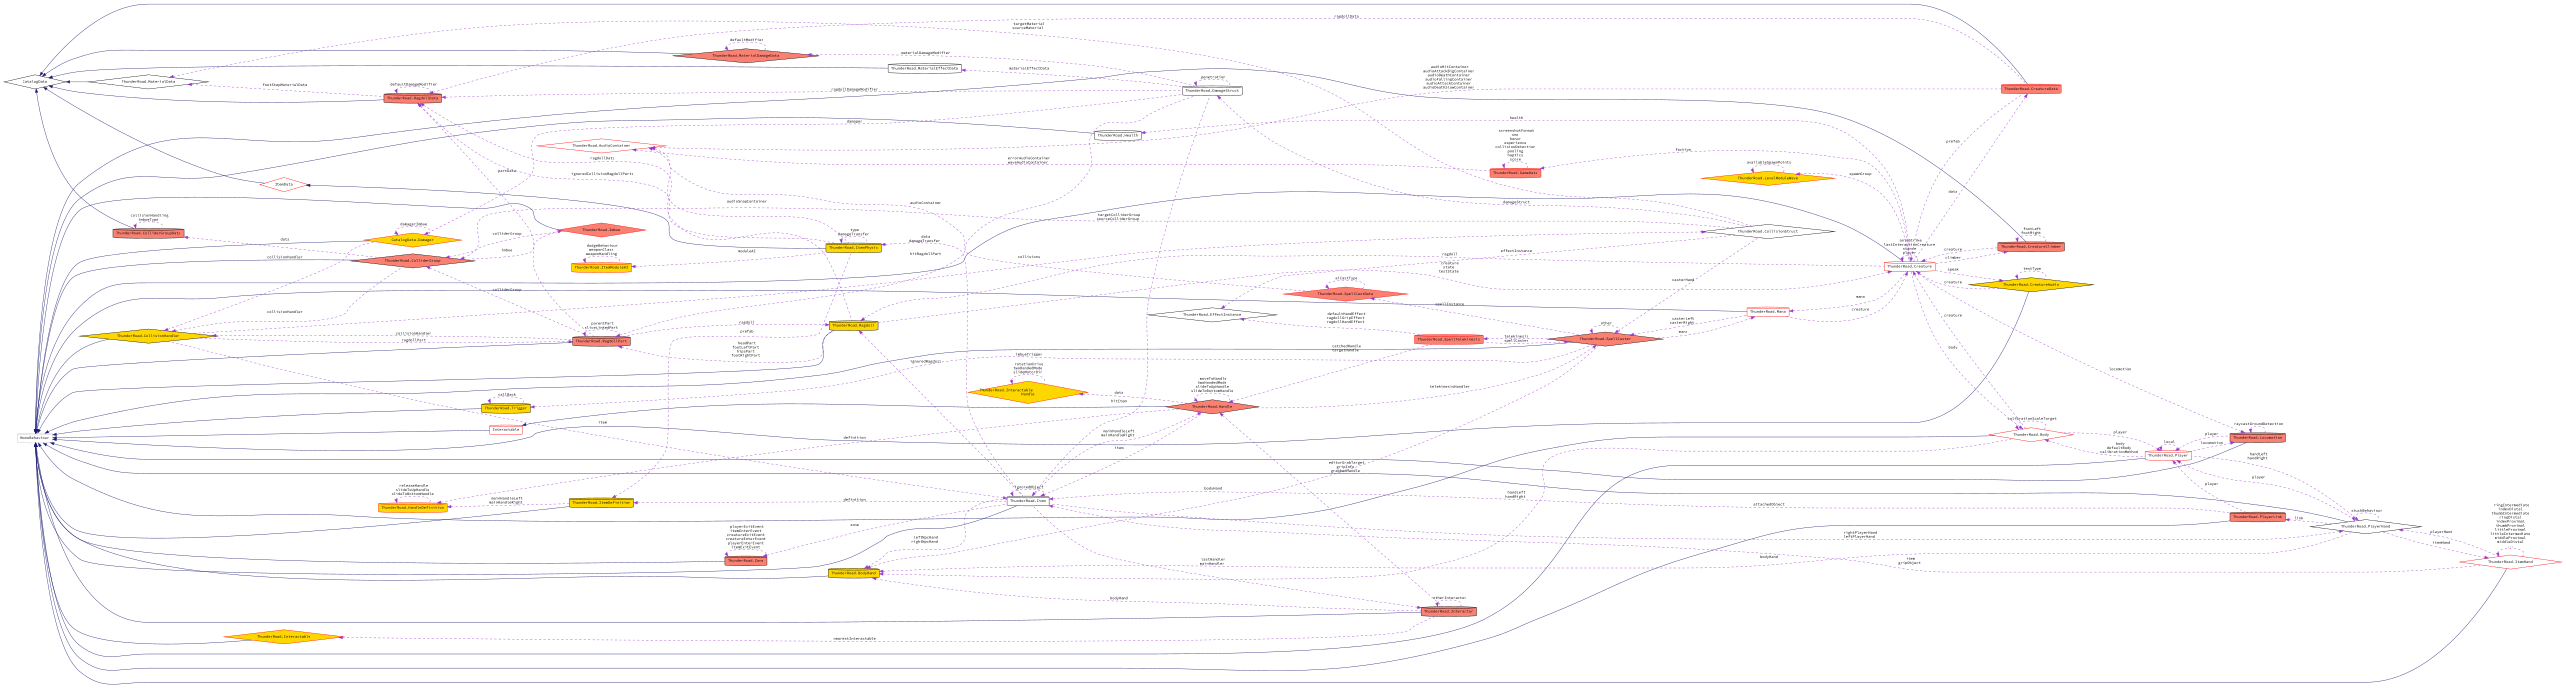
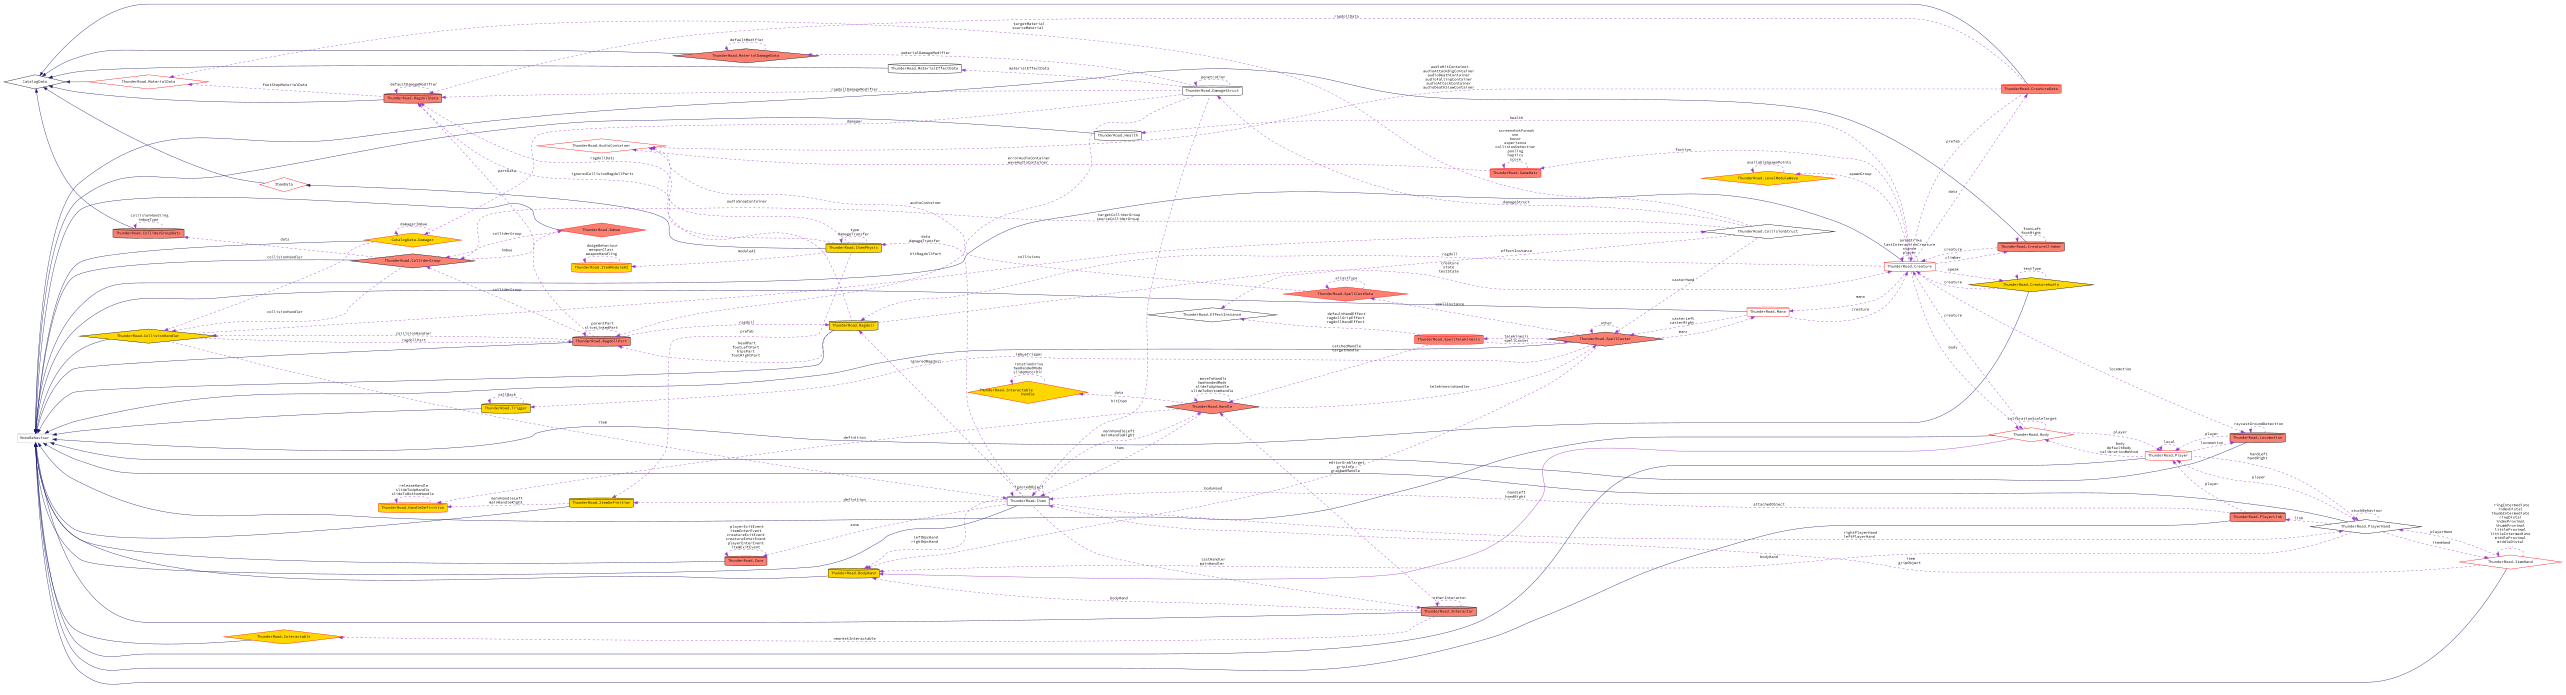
(149, 82) -> (149, 82)
(506, 430) -> none
(1476, 553) -> (1476, 553)
